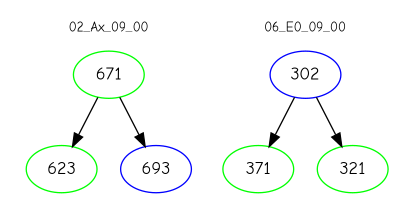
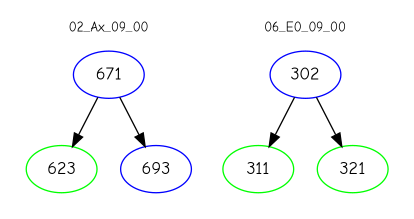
(109, 75) -> (109, 75)
(258, 169) -> (258, 169)
